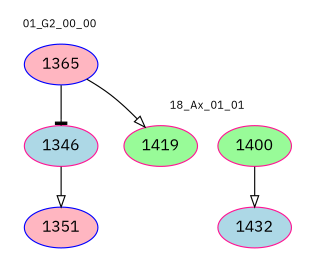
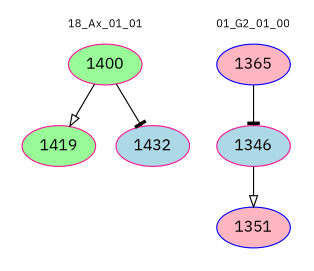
(60, 24) -> (254, 24)
(123, 105) -> (85, 100)
(255, 181) -> (127, 103)
